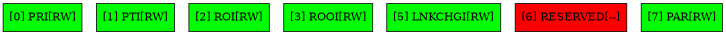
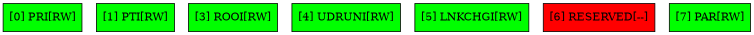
(229, 18) -> none
none -> (346, 18)
